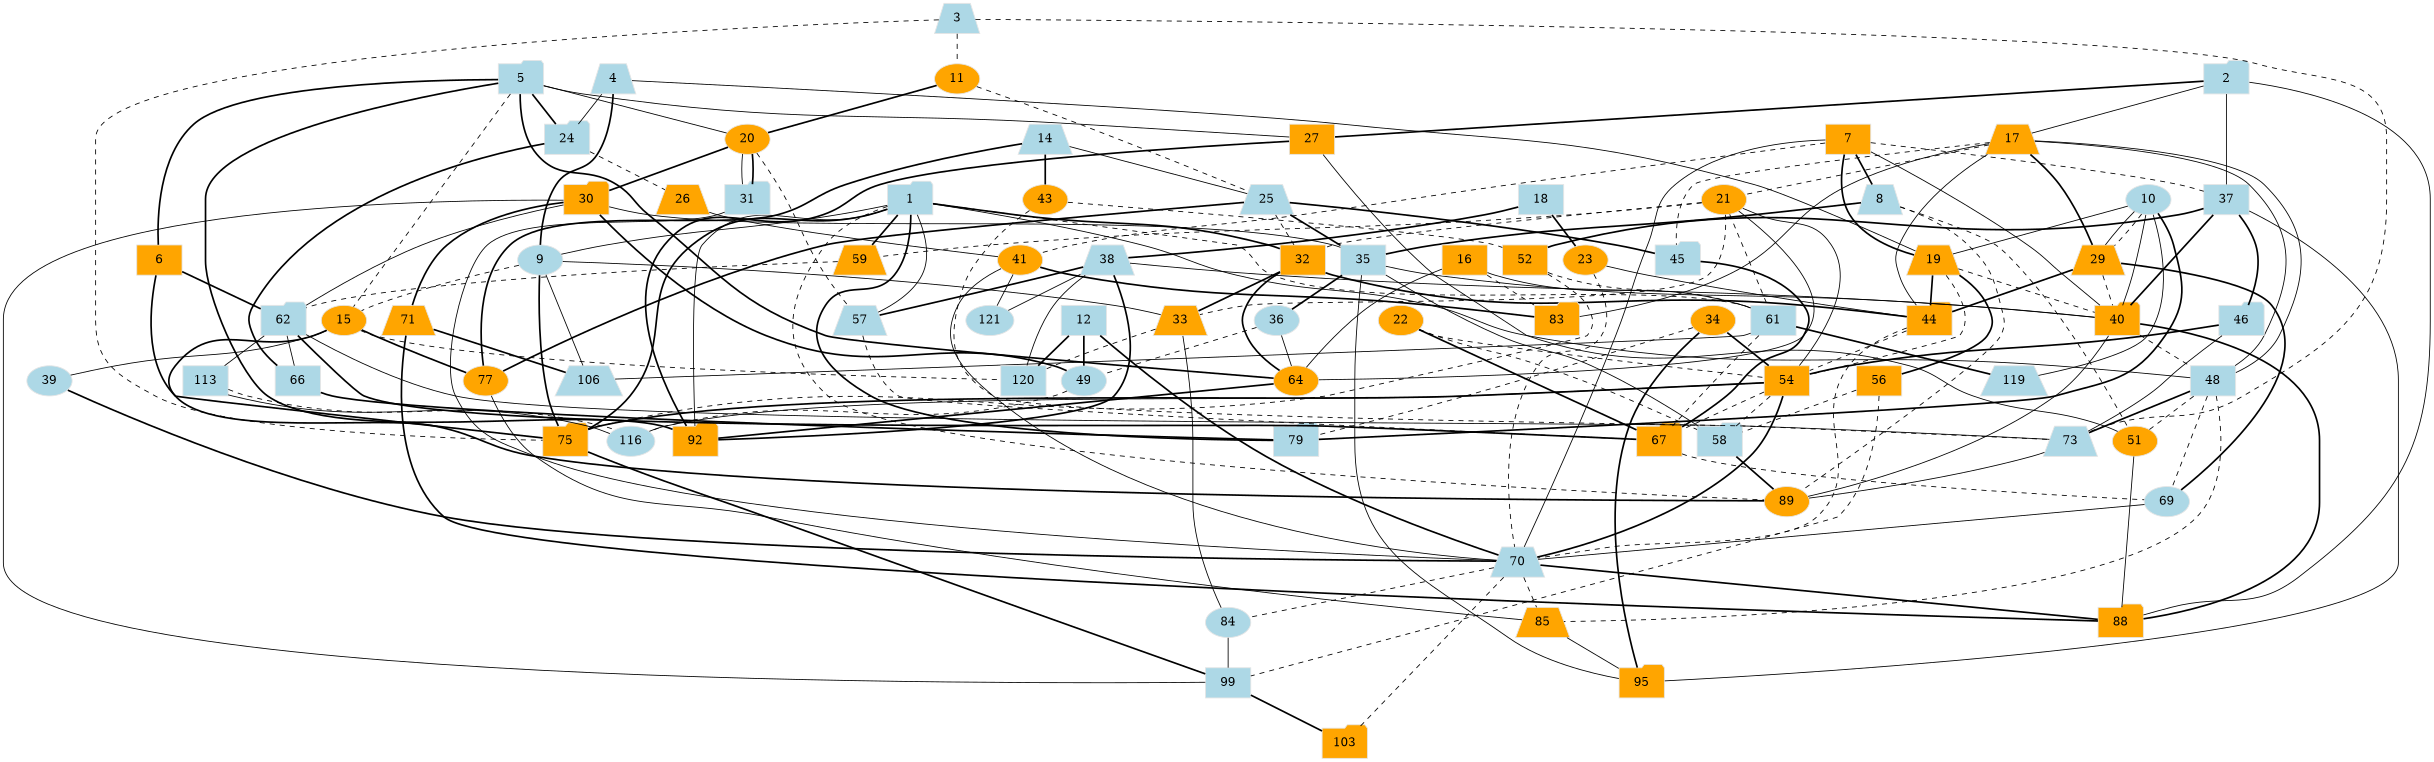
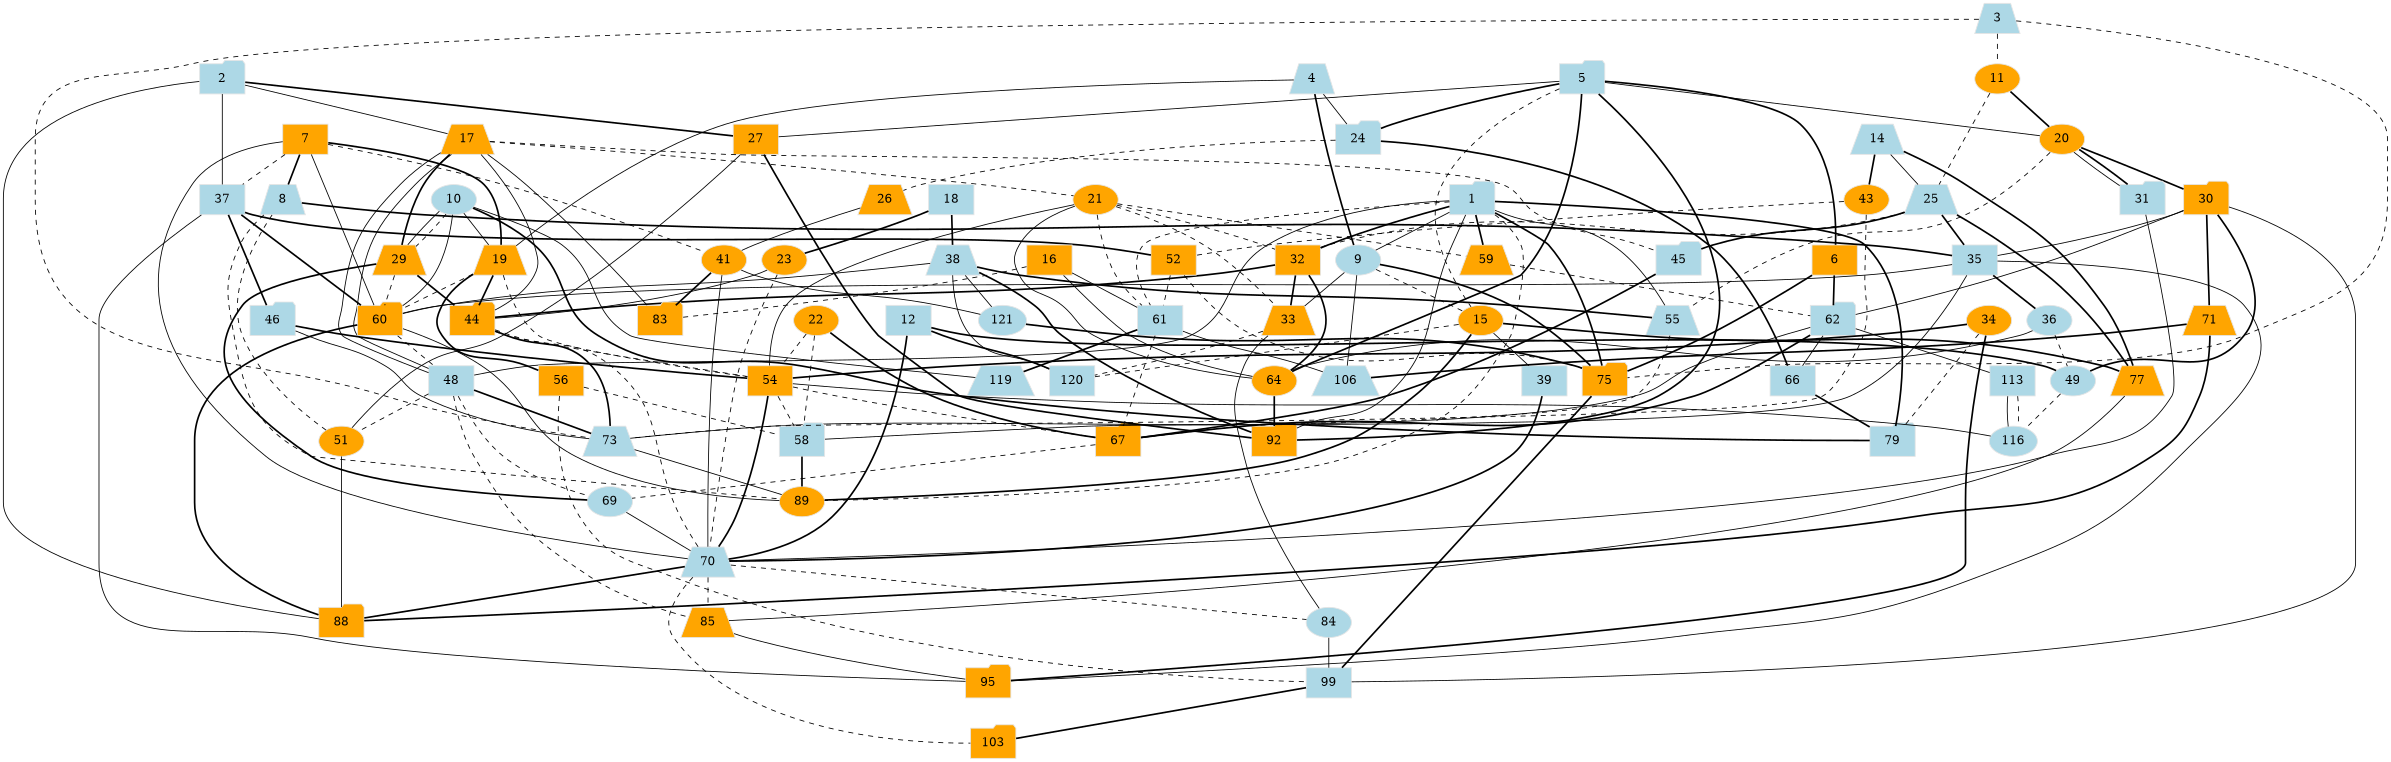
(860, 320) -> (1673, 320)
(2117, 320) -> (380, 320)
none -> (580, 355)
(49, 381) -> (1544, 381)
(486, 381) -> (2137, 381)
(1175, 398) -> (1305, 340)
